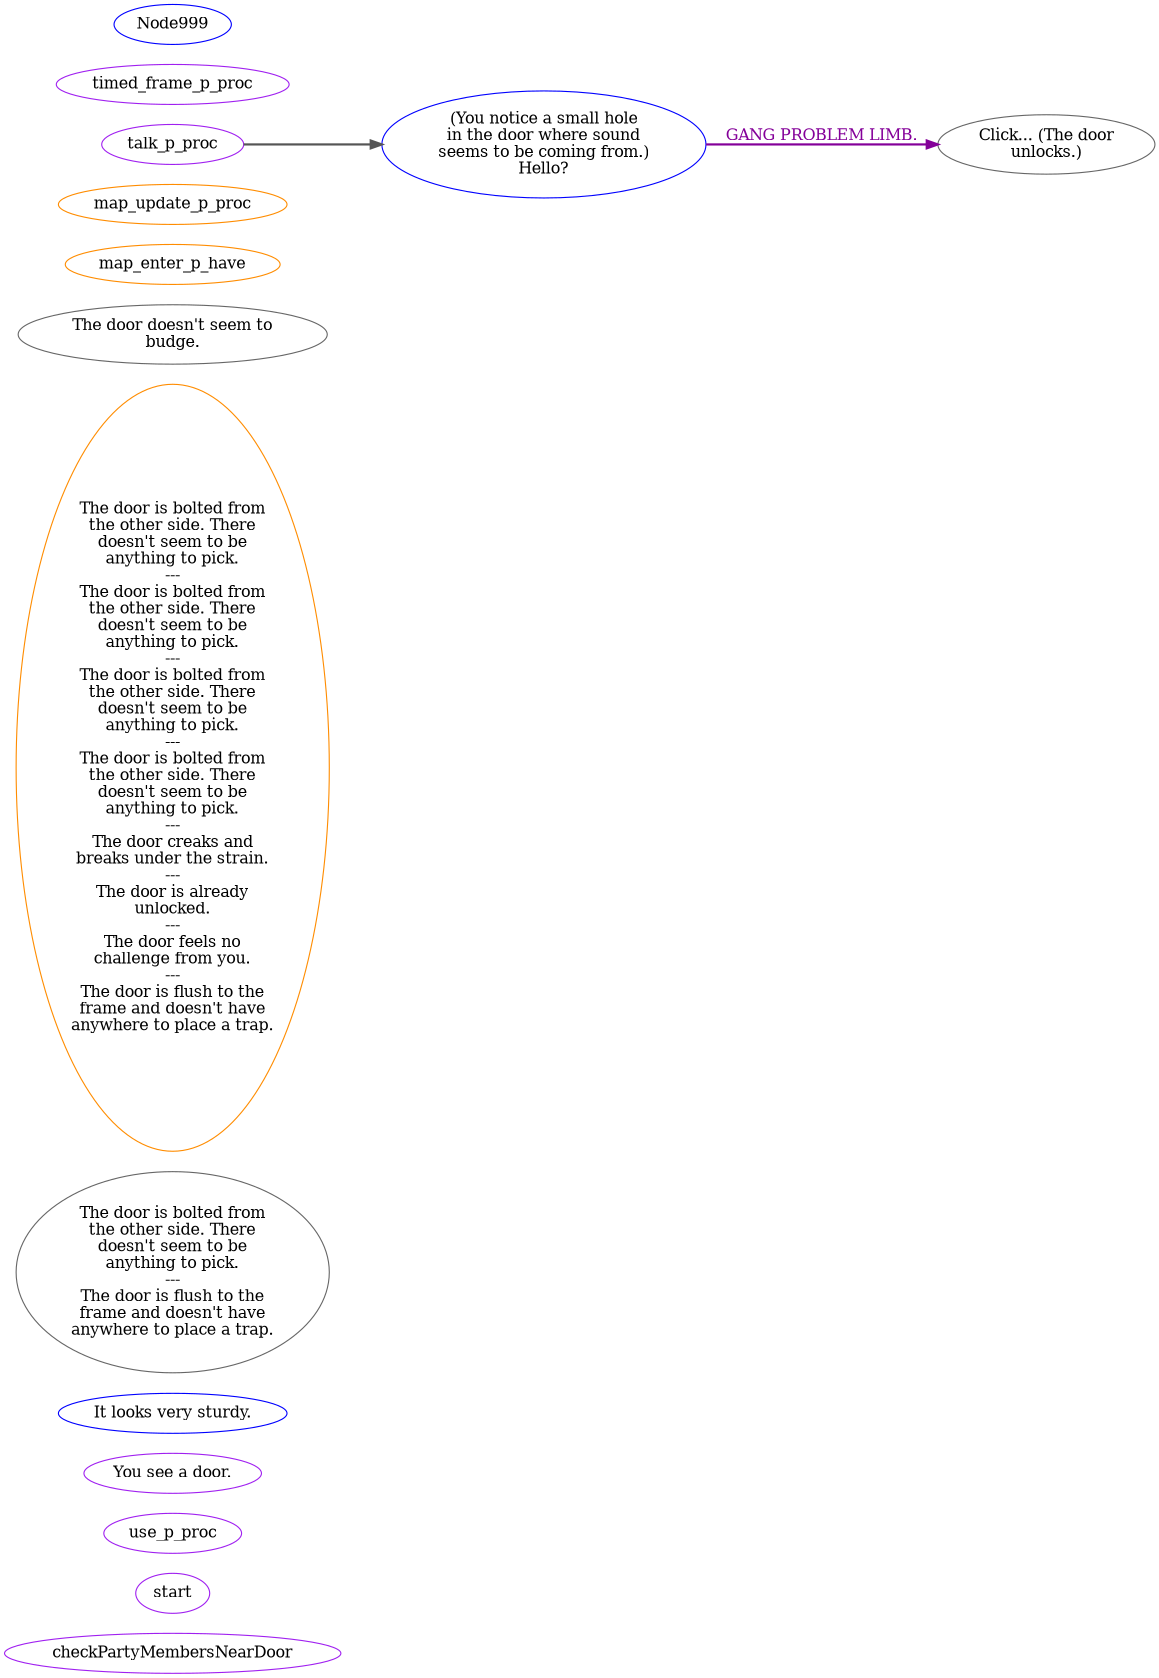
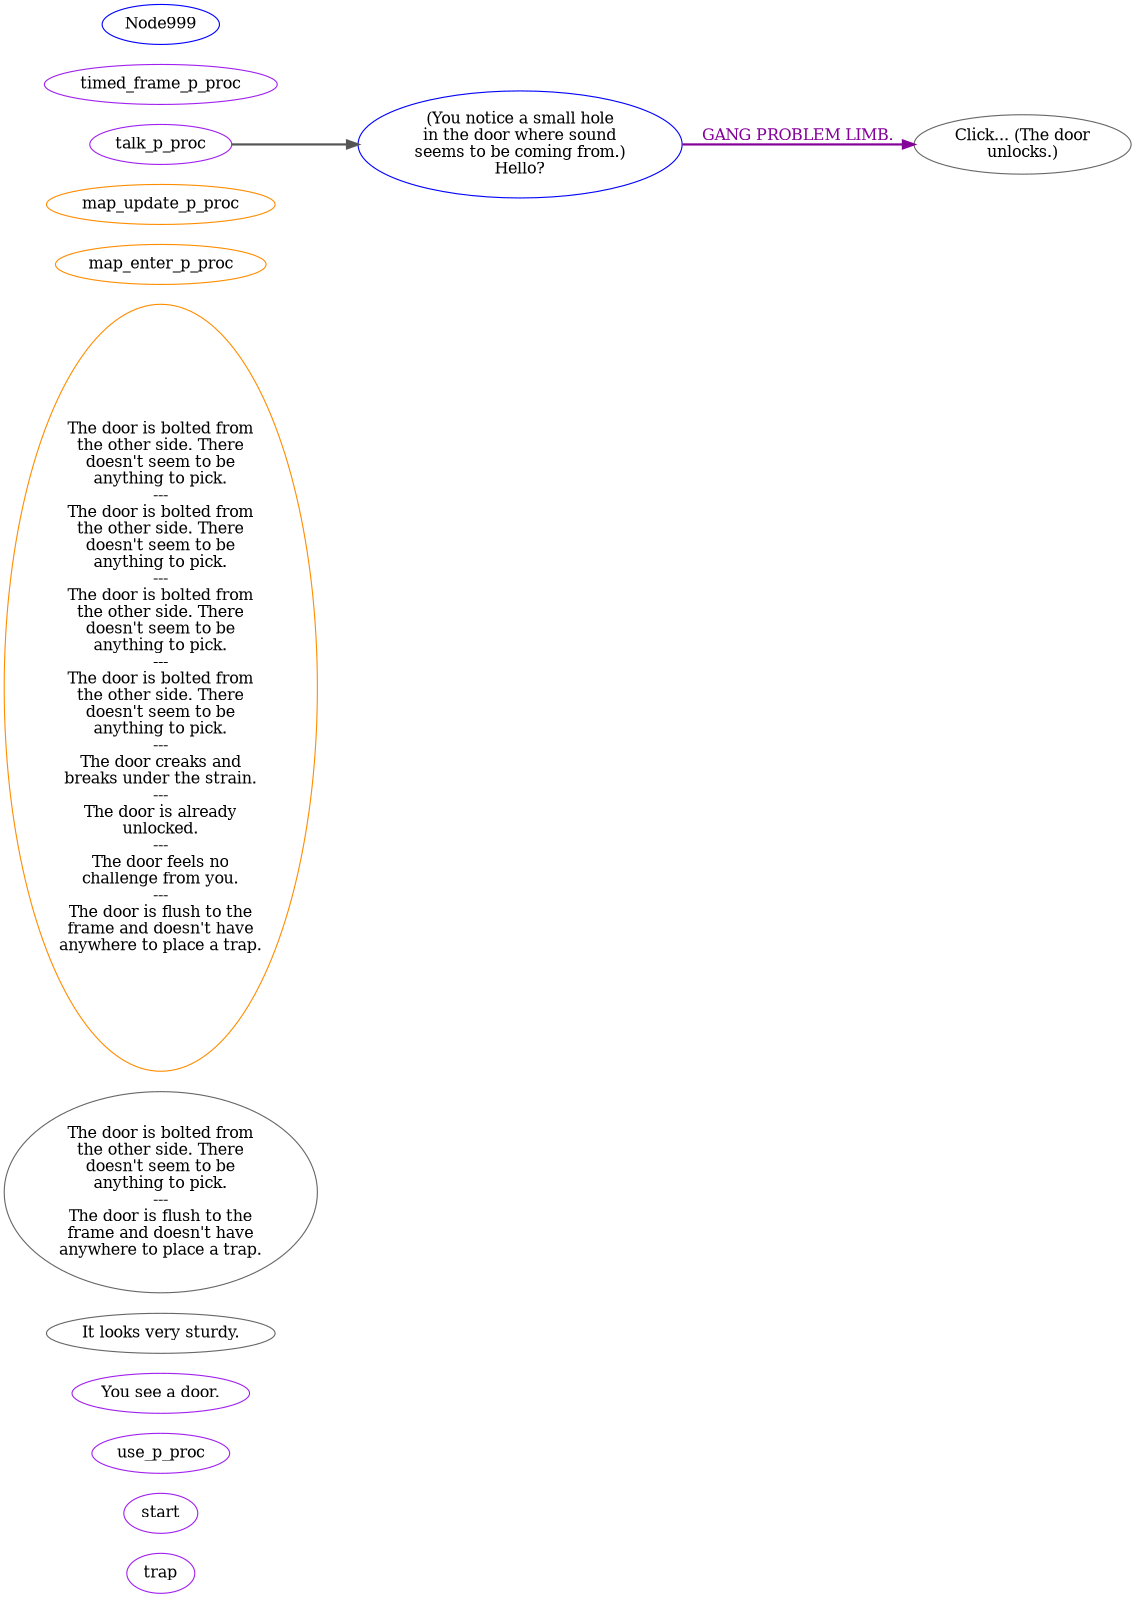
(173, 264) -> (161, 264)
(173, 334) -> none
(173, 1413) -> (161, 1333)
(173, 1653) -> (161, 1573)
